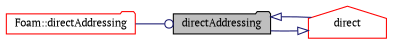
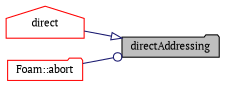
(71, 24) -> (45, 70)
(284, 31) -> none
